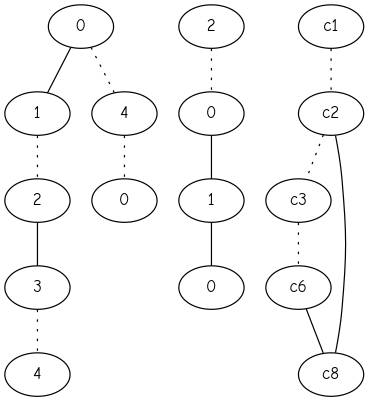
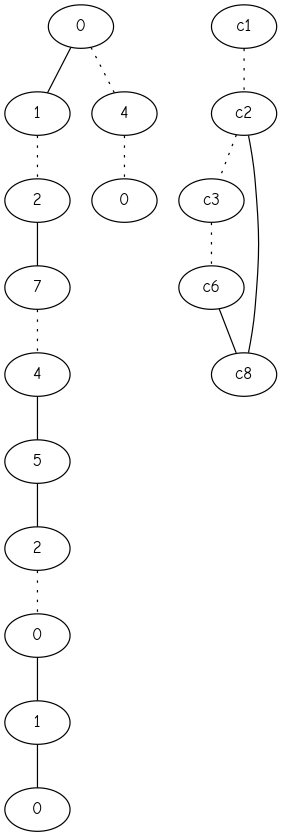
(37, 288) -> (37, 288)
none -> (37, 462)
